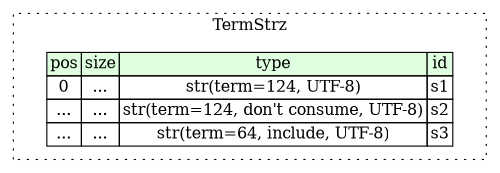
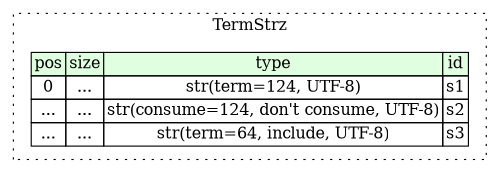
(273, 110) -> (273, 110)
